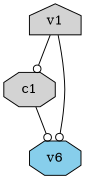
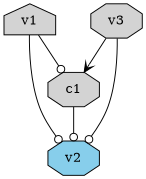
none -> (117, 21)
(55, 158) -> (74, 158)
